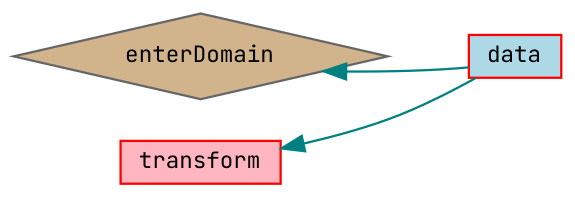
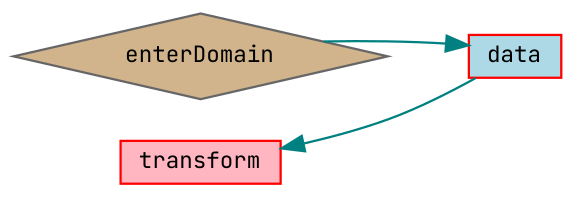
(408, 71) -> (385, 41)
